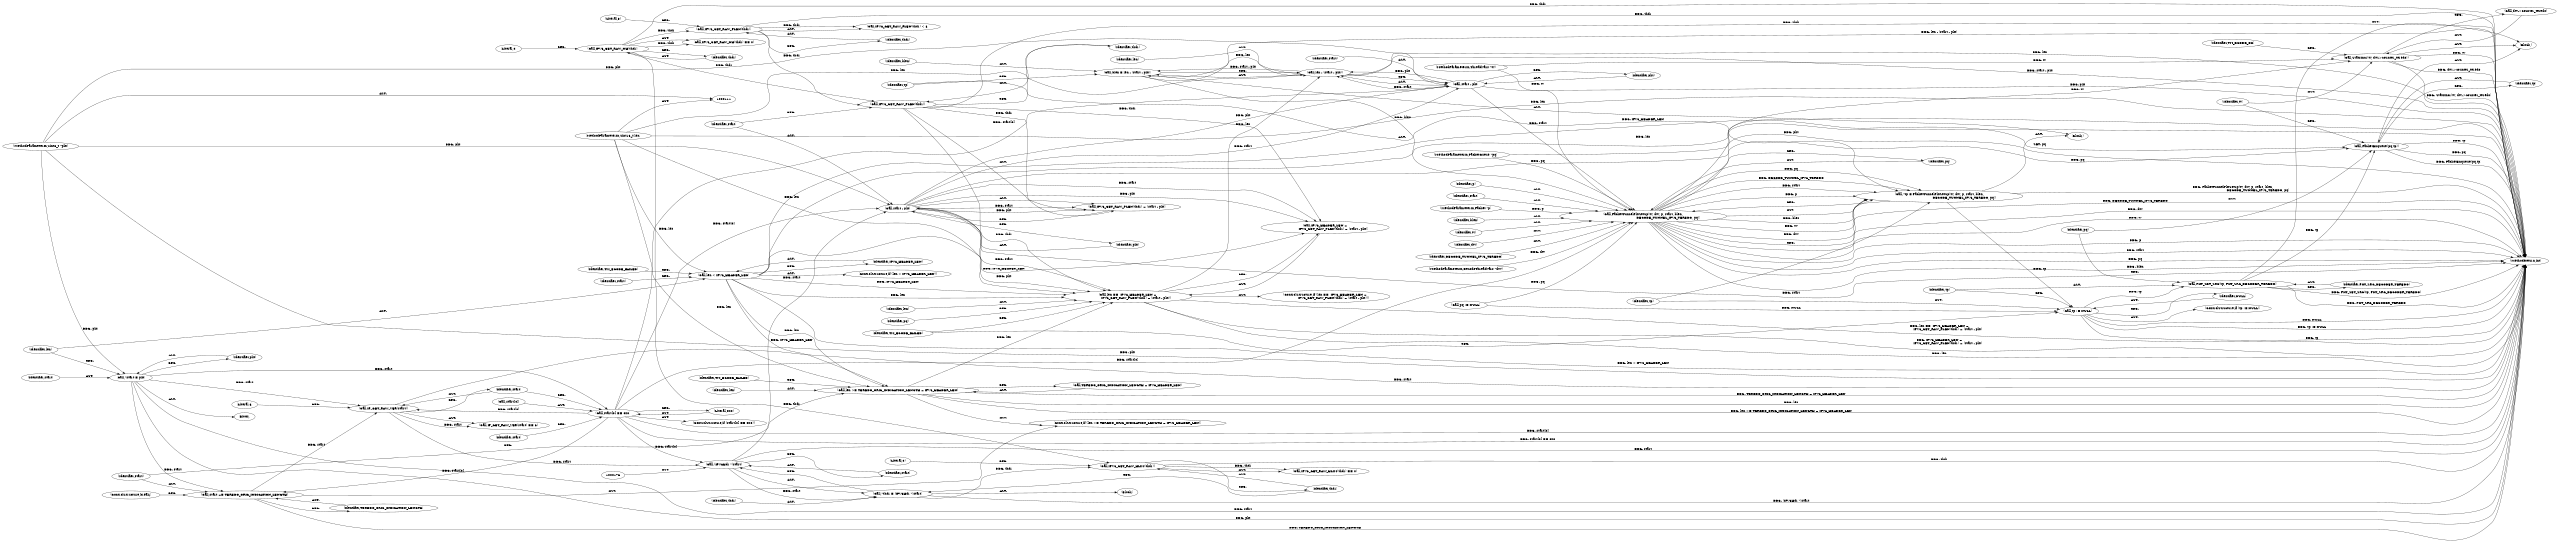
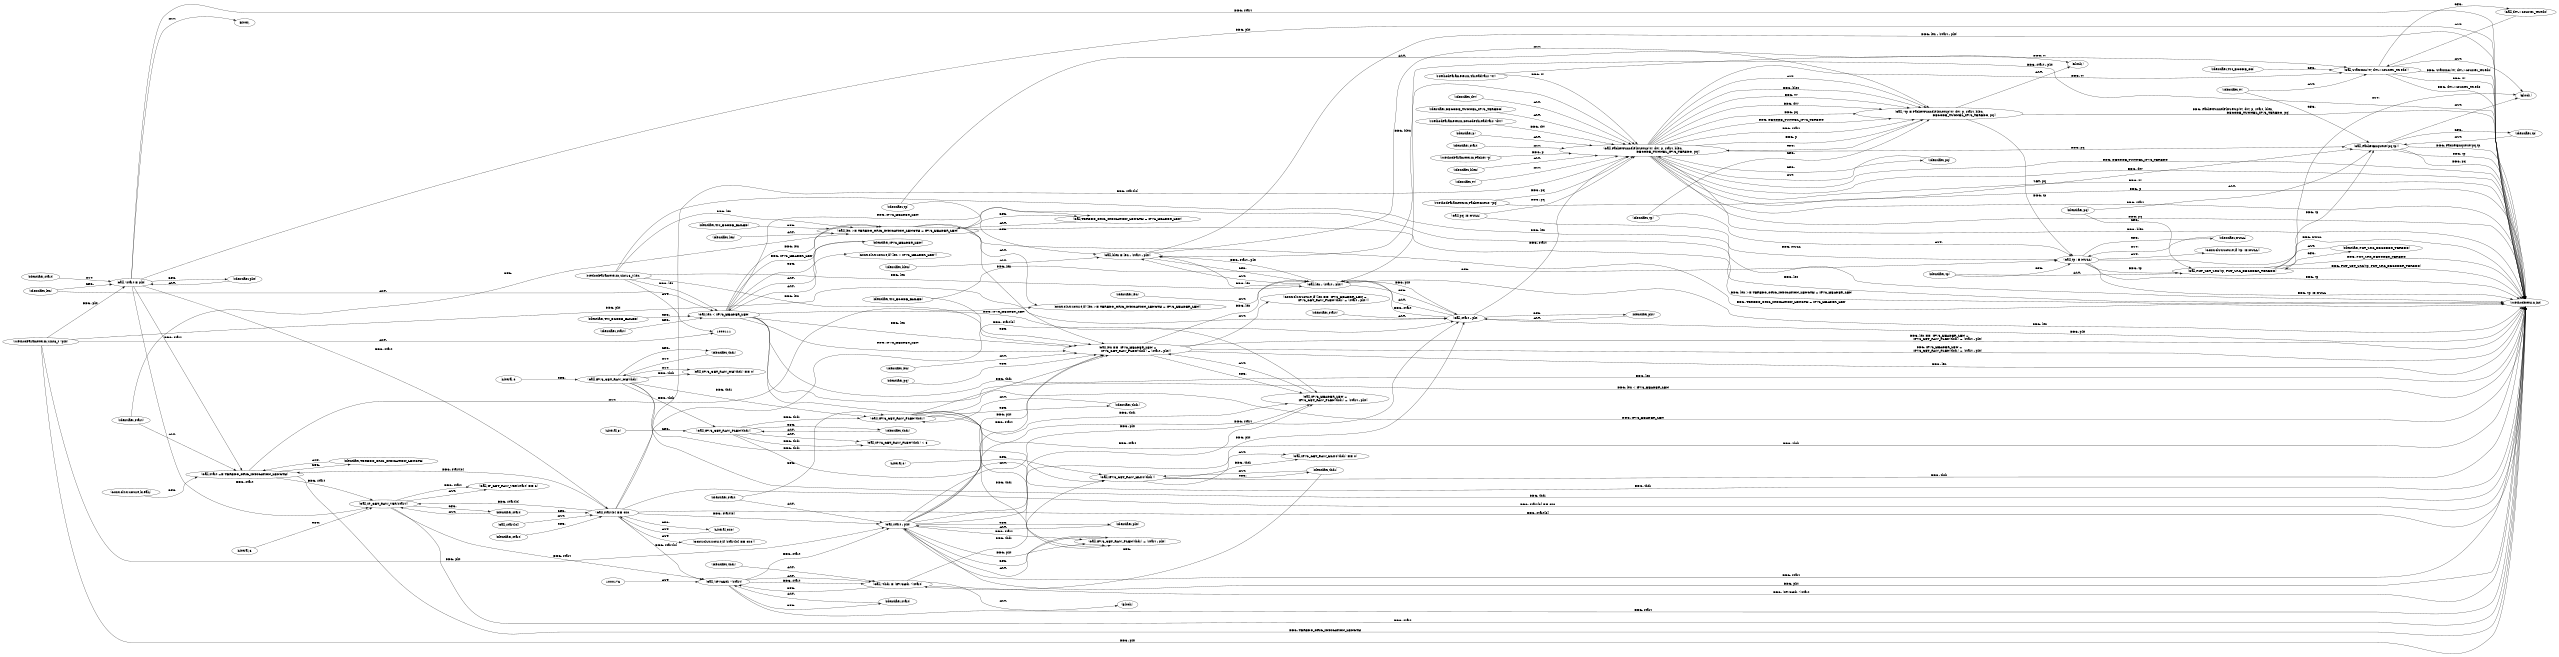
none -> (881, 218)
